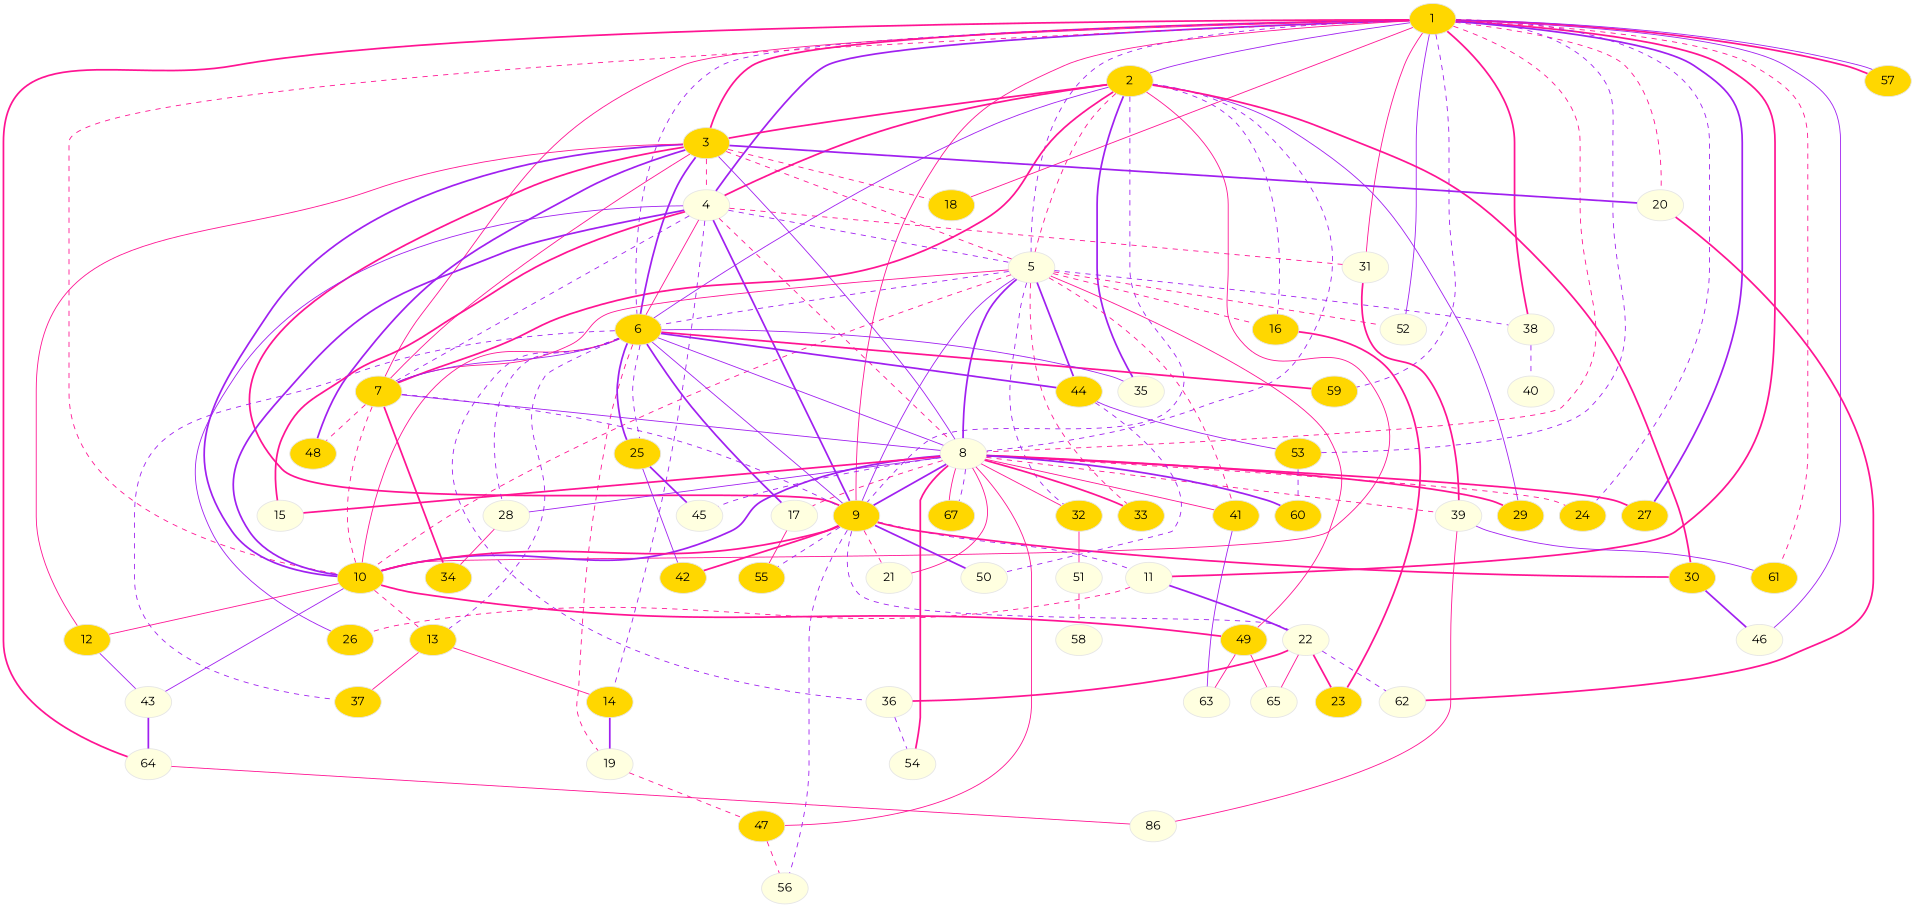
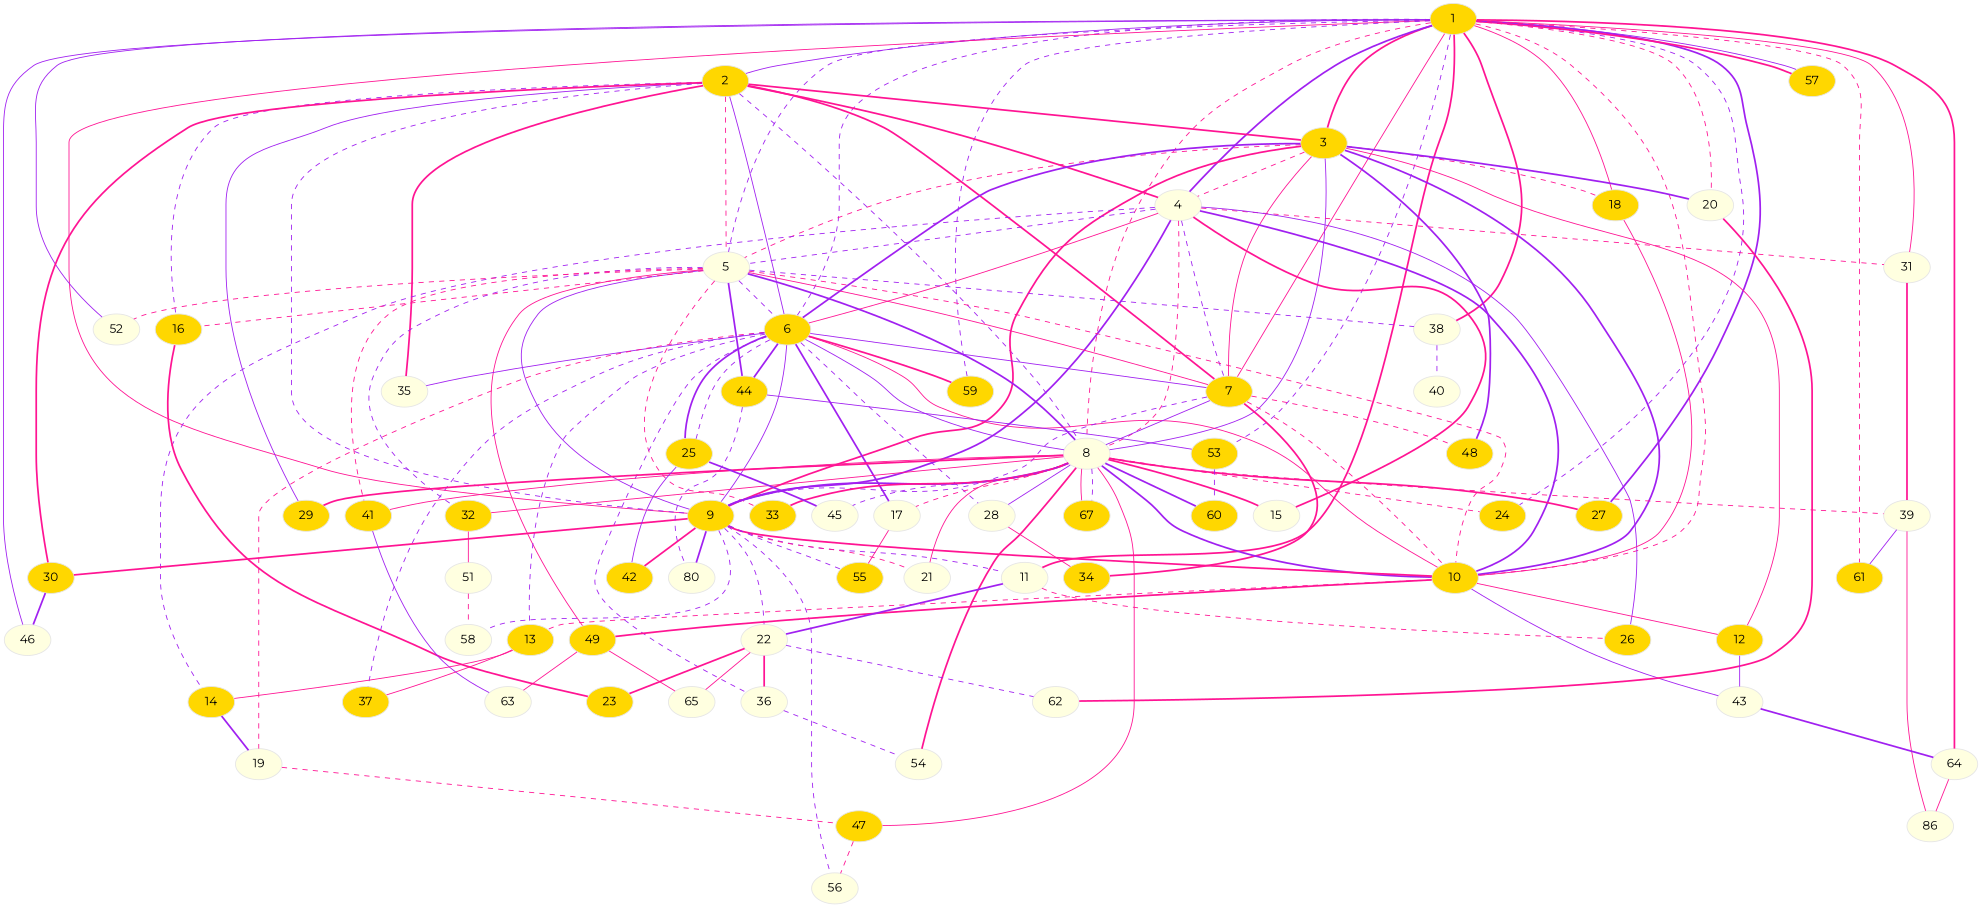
(1097, 231) -> (465, 153)
(1157, 549) -> (1687, 467)
(984, 578) -> (692, 578)
none -> (685, 611)
